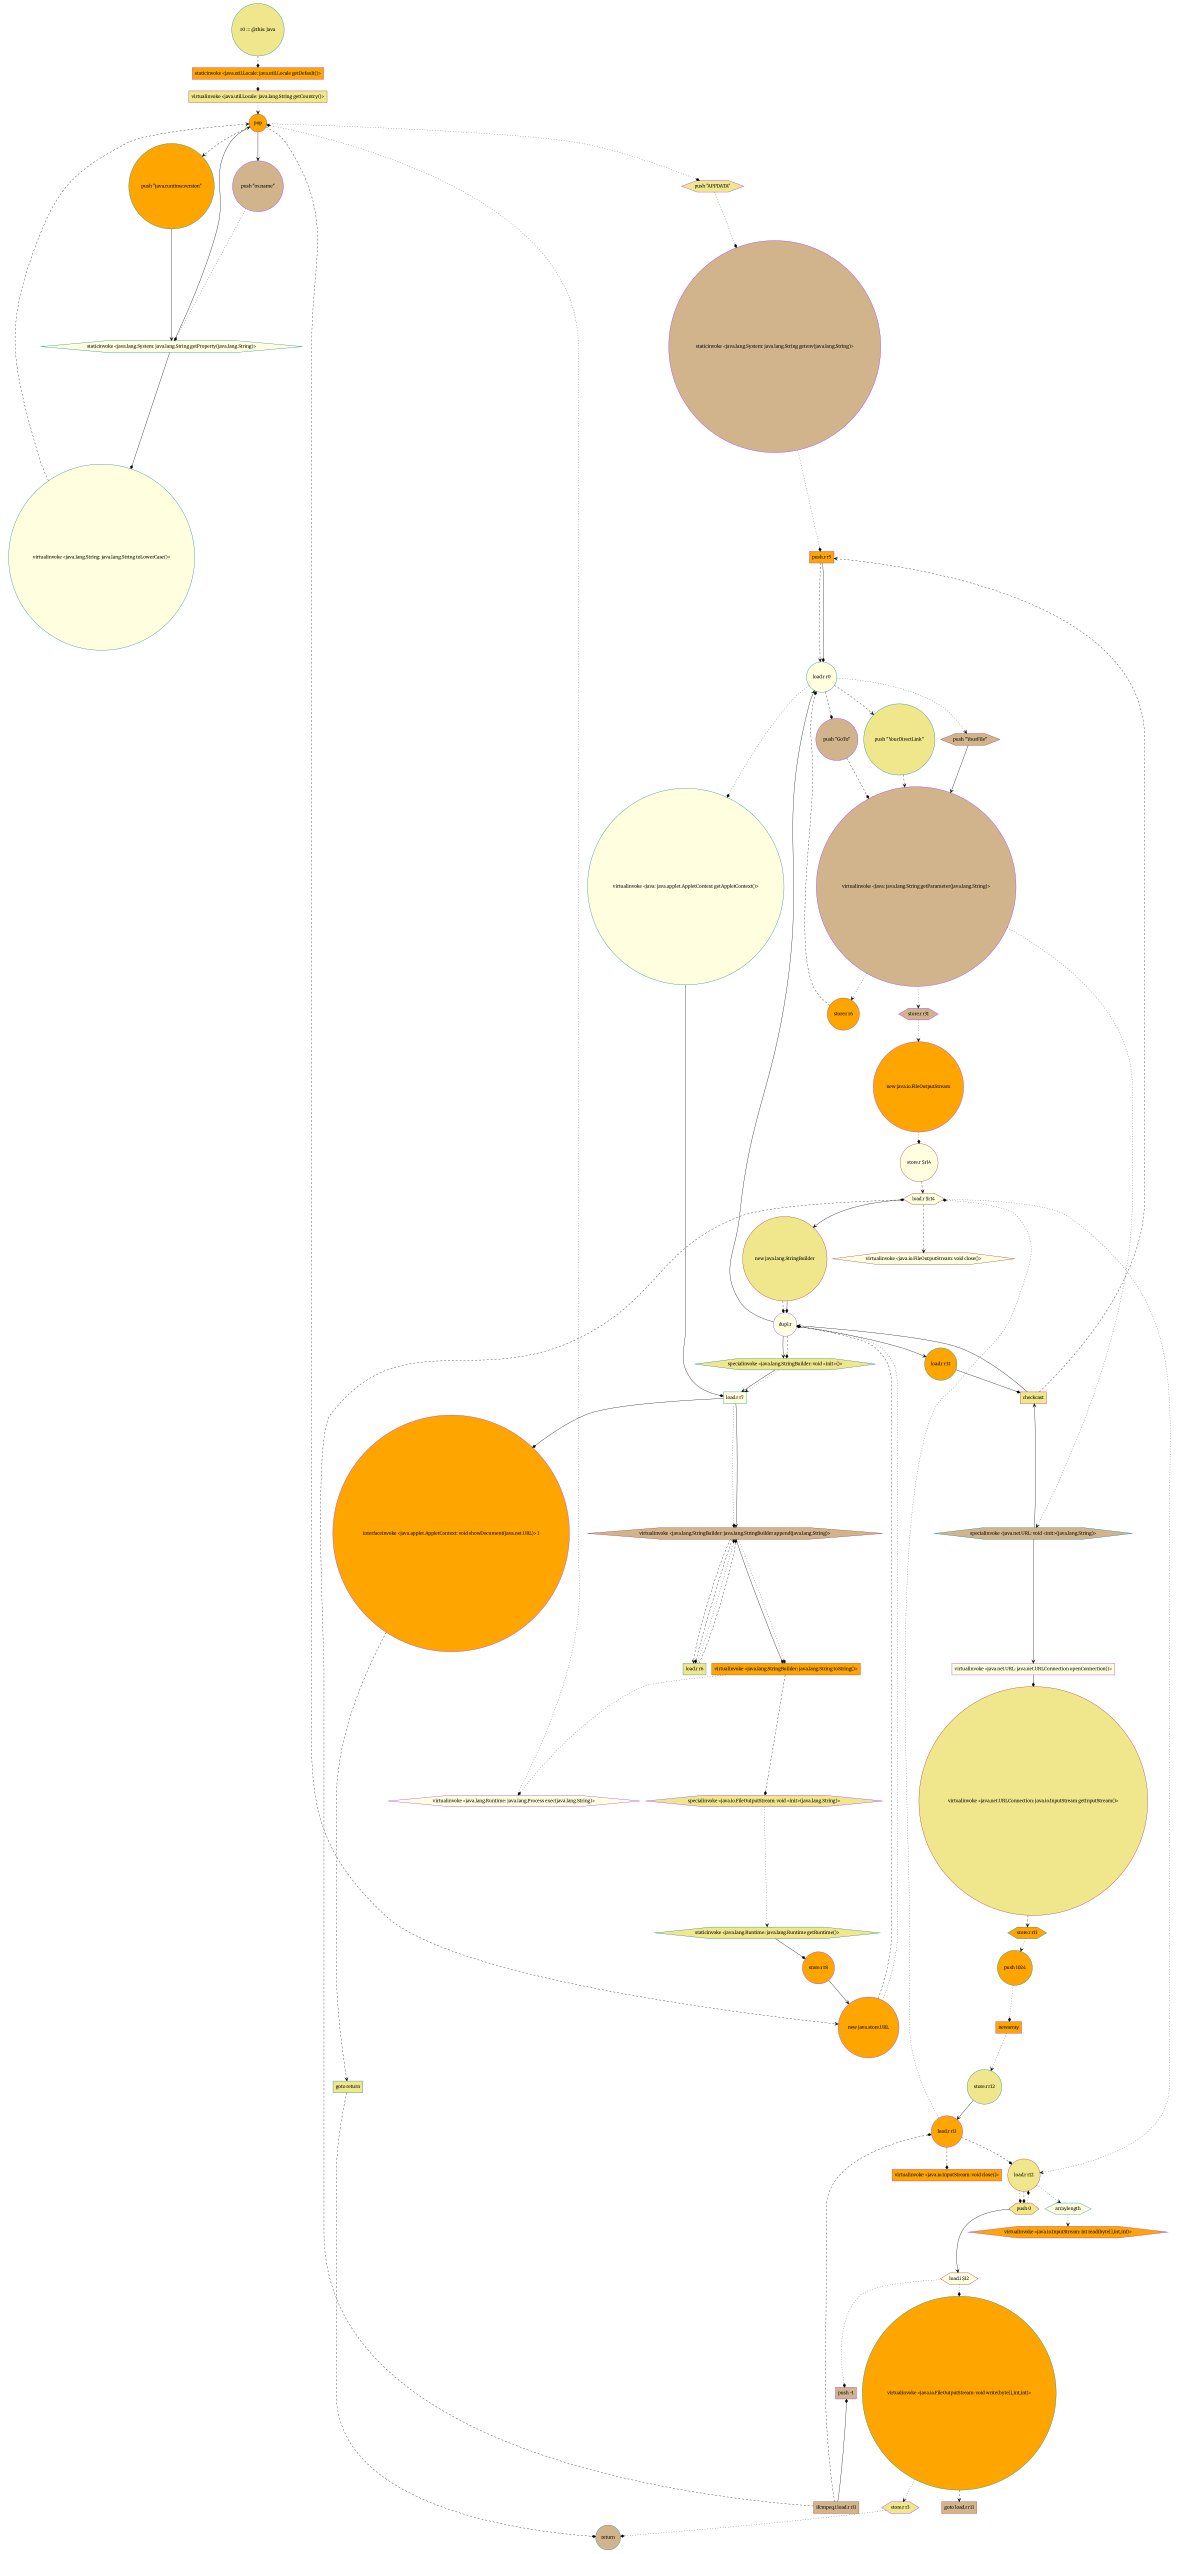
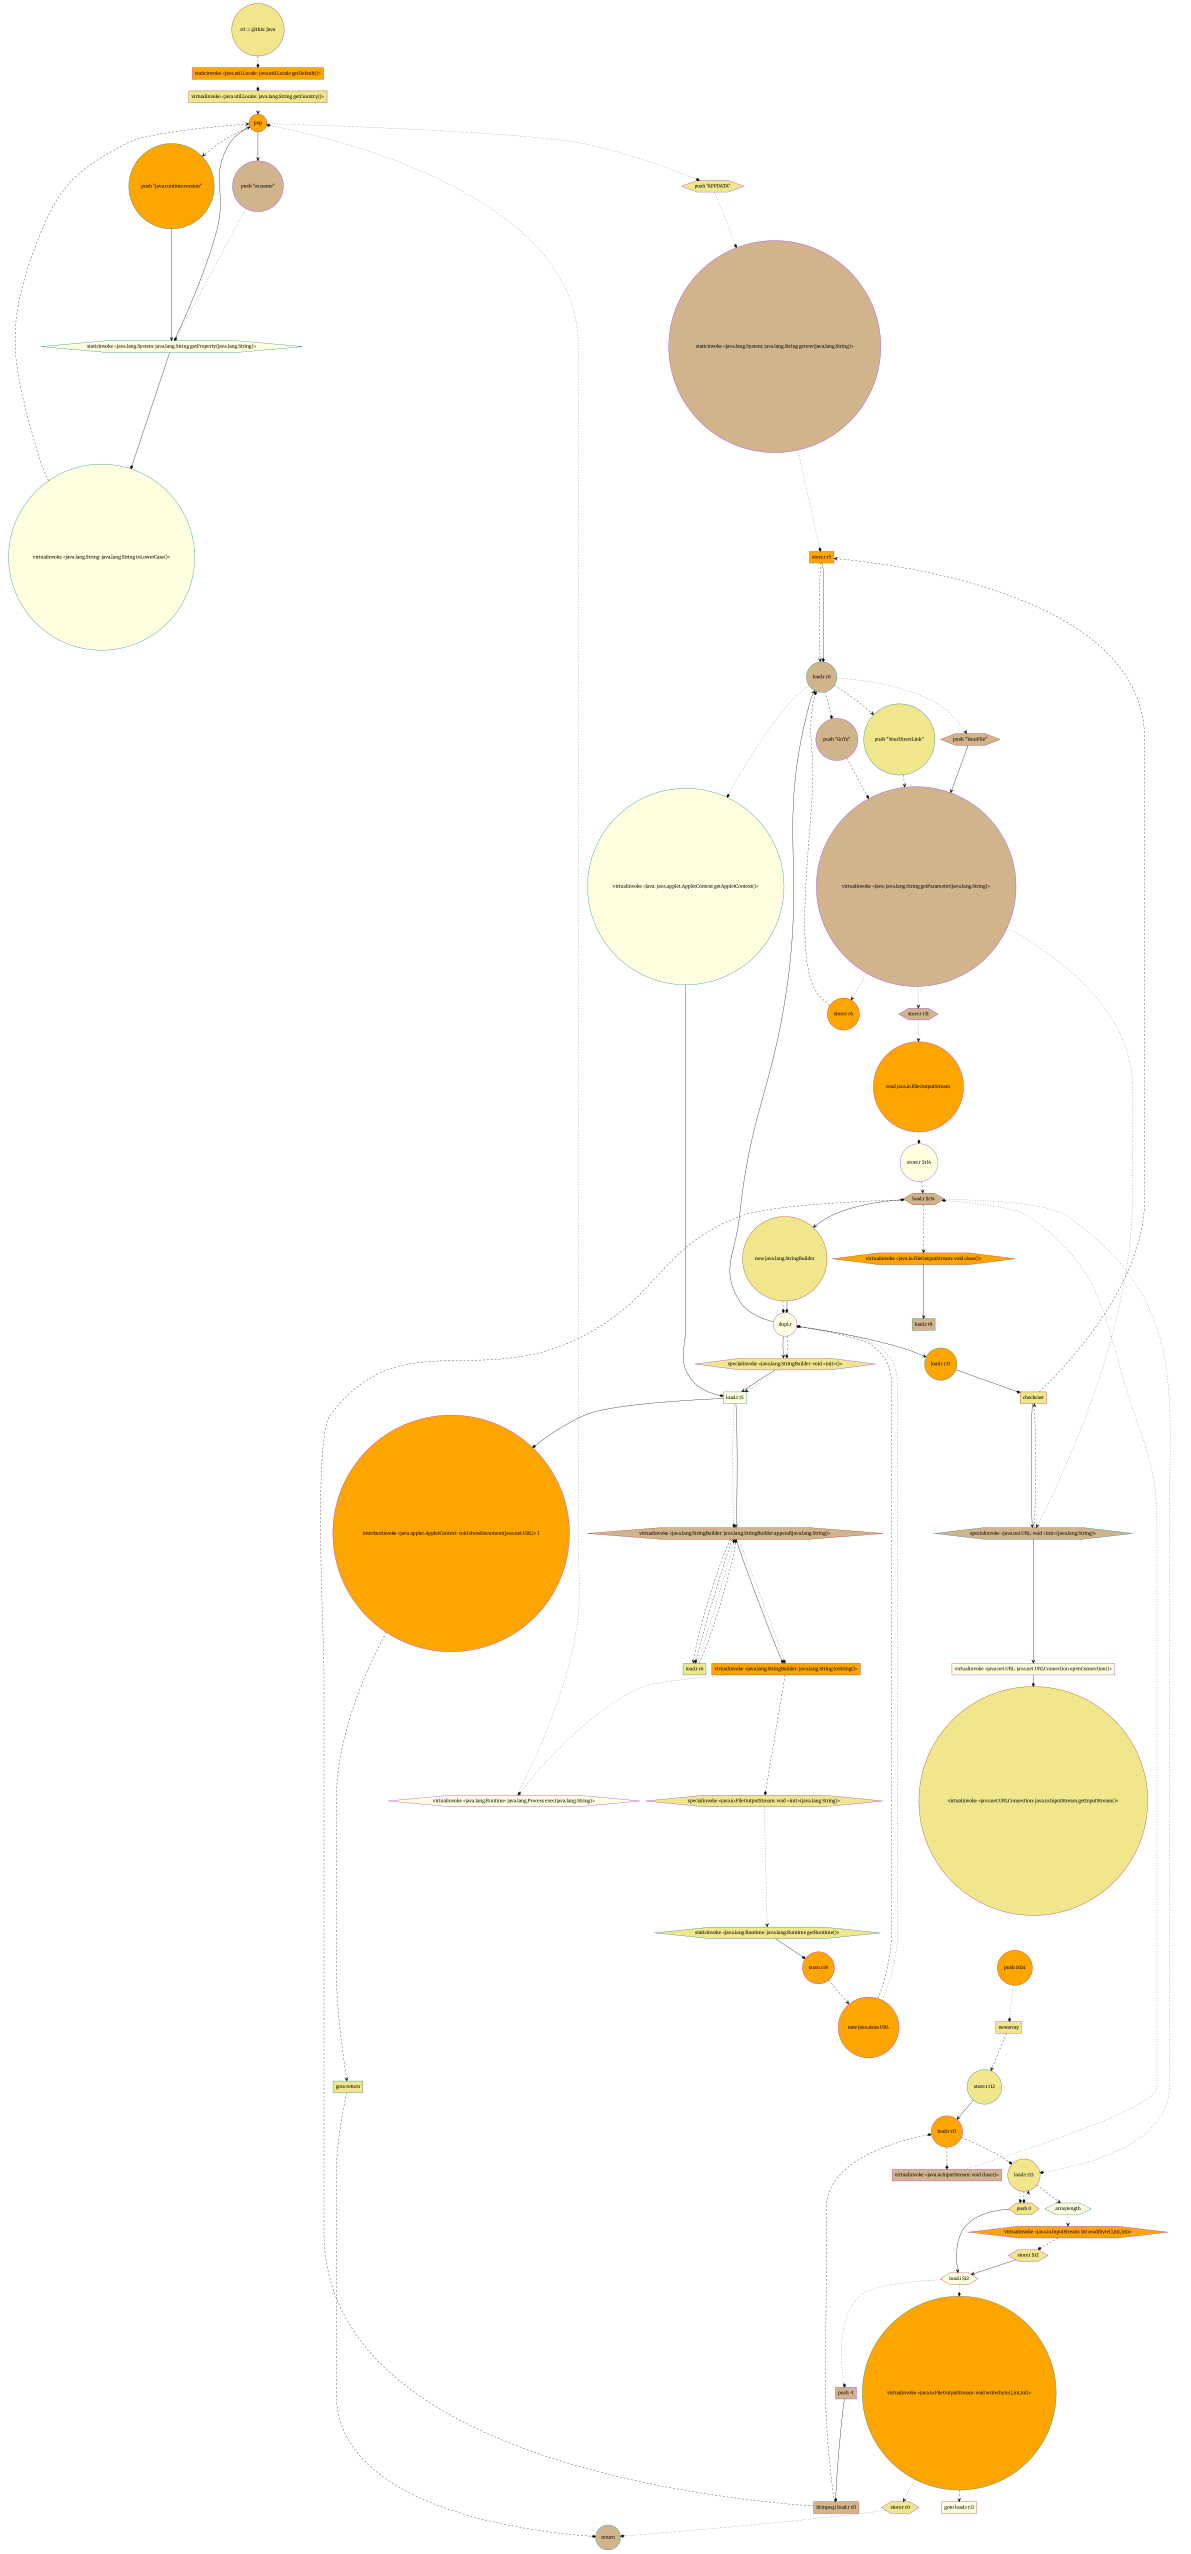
(258, 30) -> (258, 30)
(822, 557) -> (822, 557)
(822, 677) -> (822, 677)
(918, 1087) -> (918, 1087)
(919, 1163) -> (919, 1163)
(924, 1199) -> (924, 1199)
(312, 1257) -> none
(924, 1259) -> (924, 1259)
none -> (924, 1324)
(921, 1339) -> (1031, 1464)
(785, 1364) -> (785, 1364)
(735, 1398) -> (735, 1398)
(1035, 1467) -> (1035, 1467)
(906, 1614) -> (1157, 1697)
(1169, 1653) -> (1169, 1653)
(1027, 1933) -> none
(1015, 1968) -> (1015, 1968)
(838, 1991) -> (838, 1991)
(1009, 2027) -> (1009, 2027)
(999, 2050) -> (999, 2050)
(947, 2175) -> (947, 2175)
(1047, 2193) -> (1047, 2193)
(1028, 2199) -> (1028, 2199)
none -> (1028, 2255)
(843, 2453) -> (839, 2448)
(900, 2508) -> (900, 2508)
(959, 2508) -> (959, 2508)
